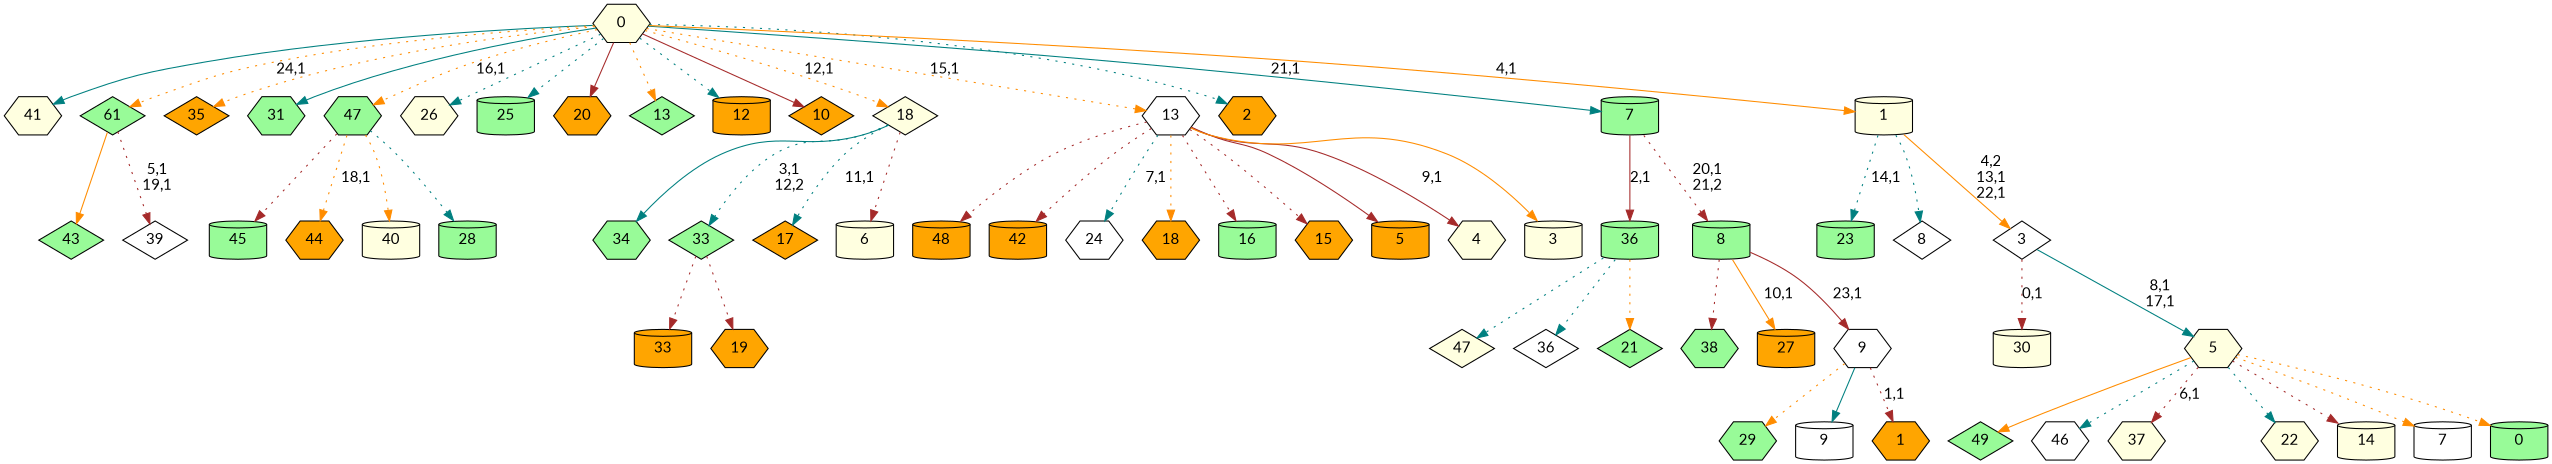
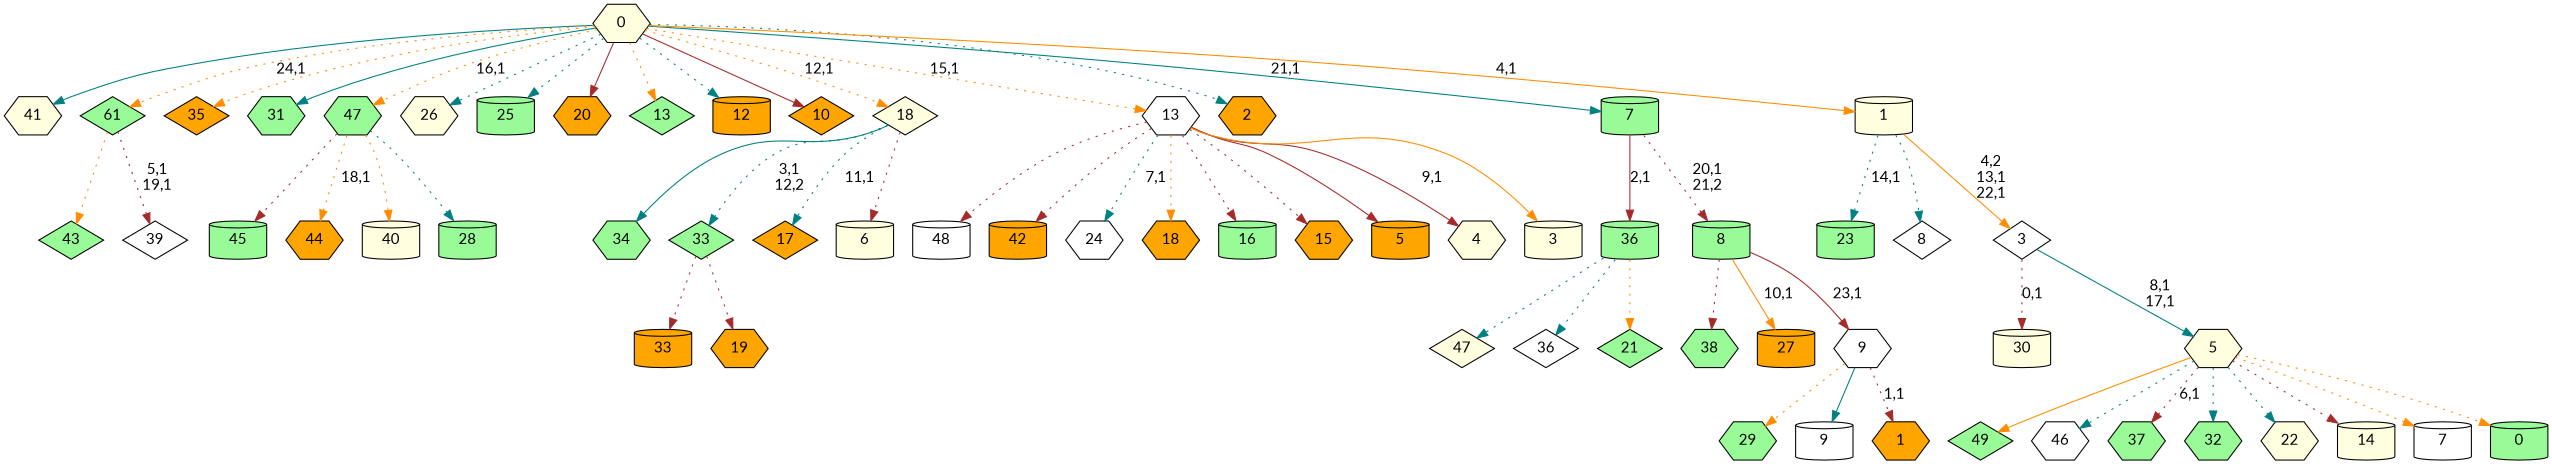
(94, 173) -> (94, 173)
(941, 240) -> (941, 240)
(2137, 441) -> (2137, 441)
none -> (2213, 441)
